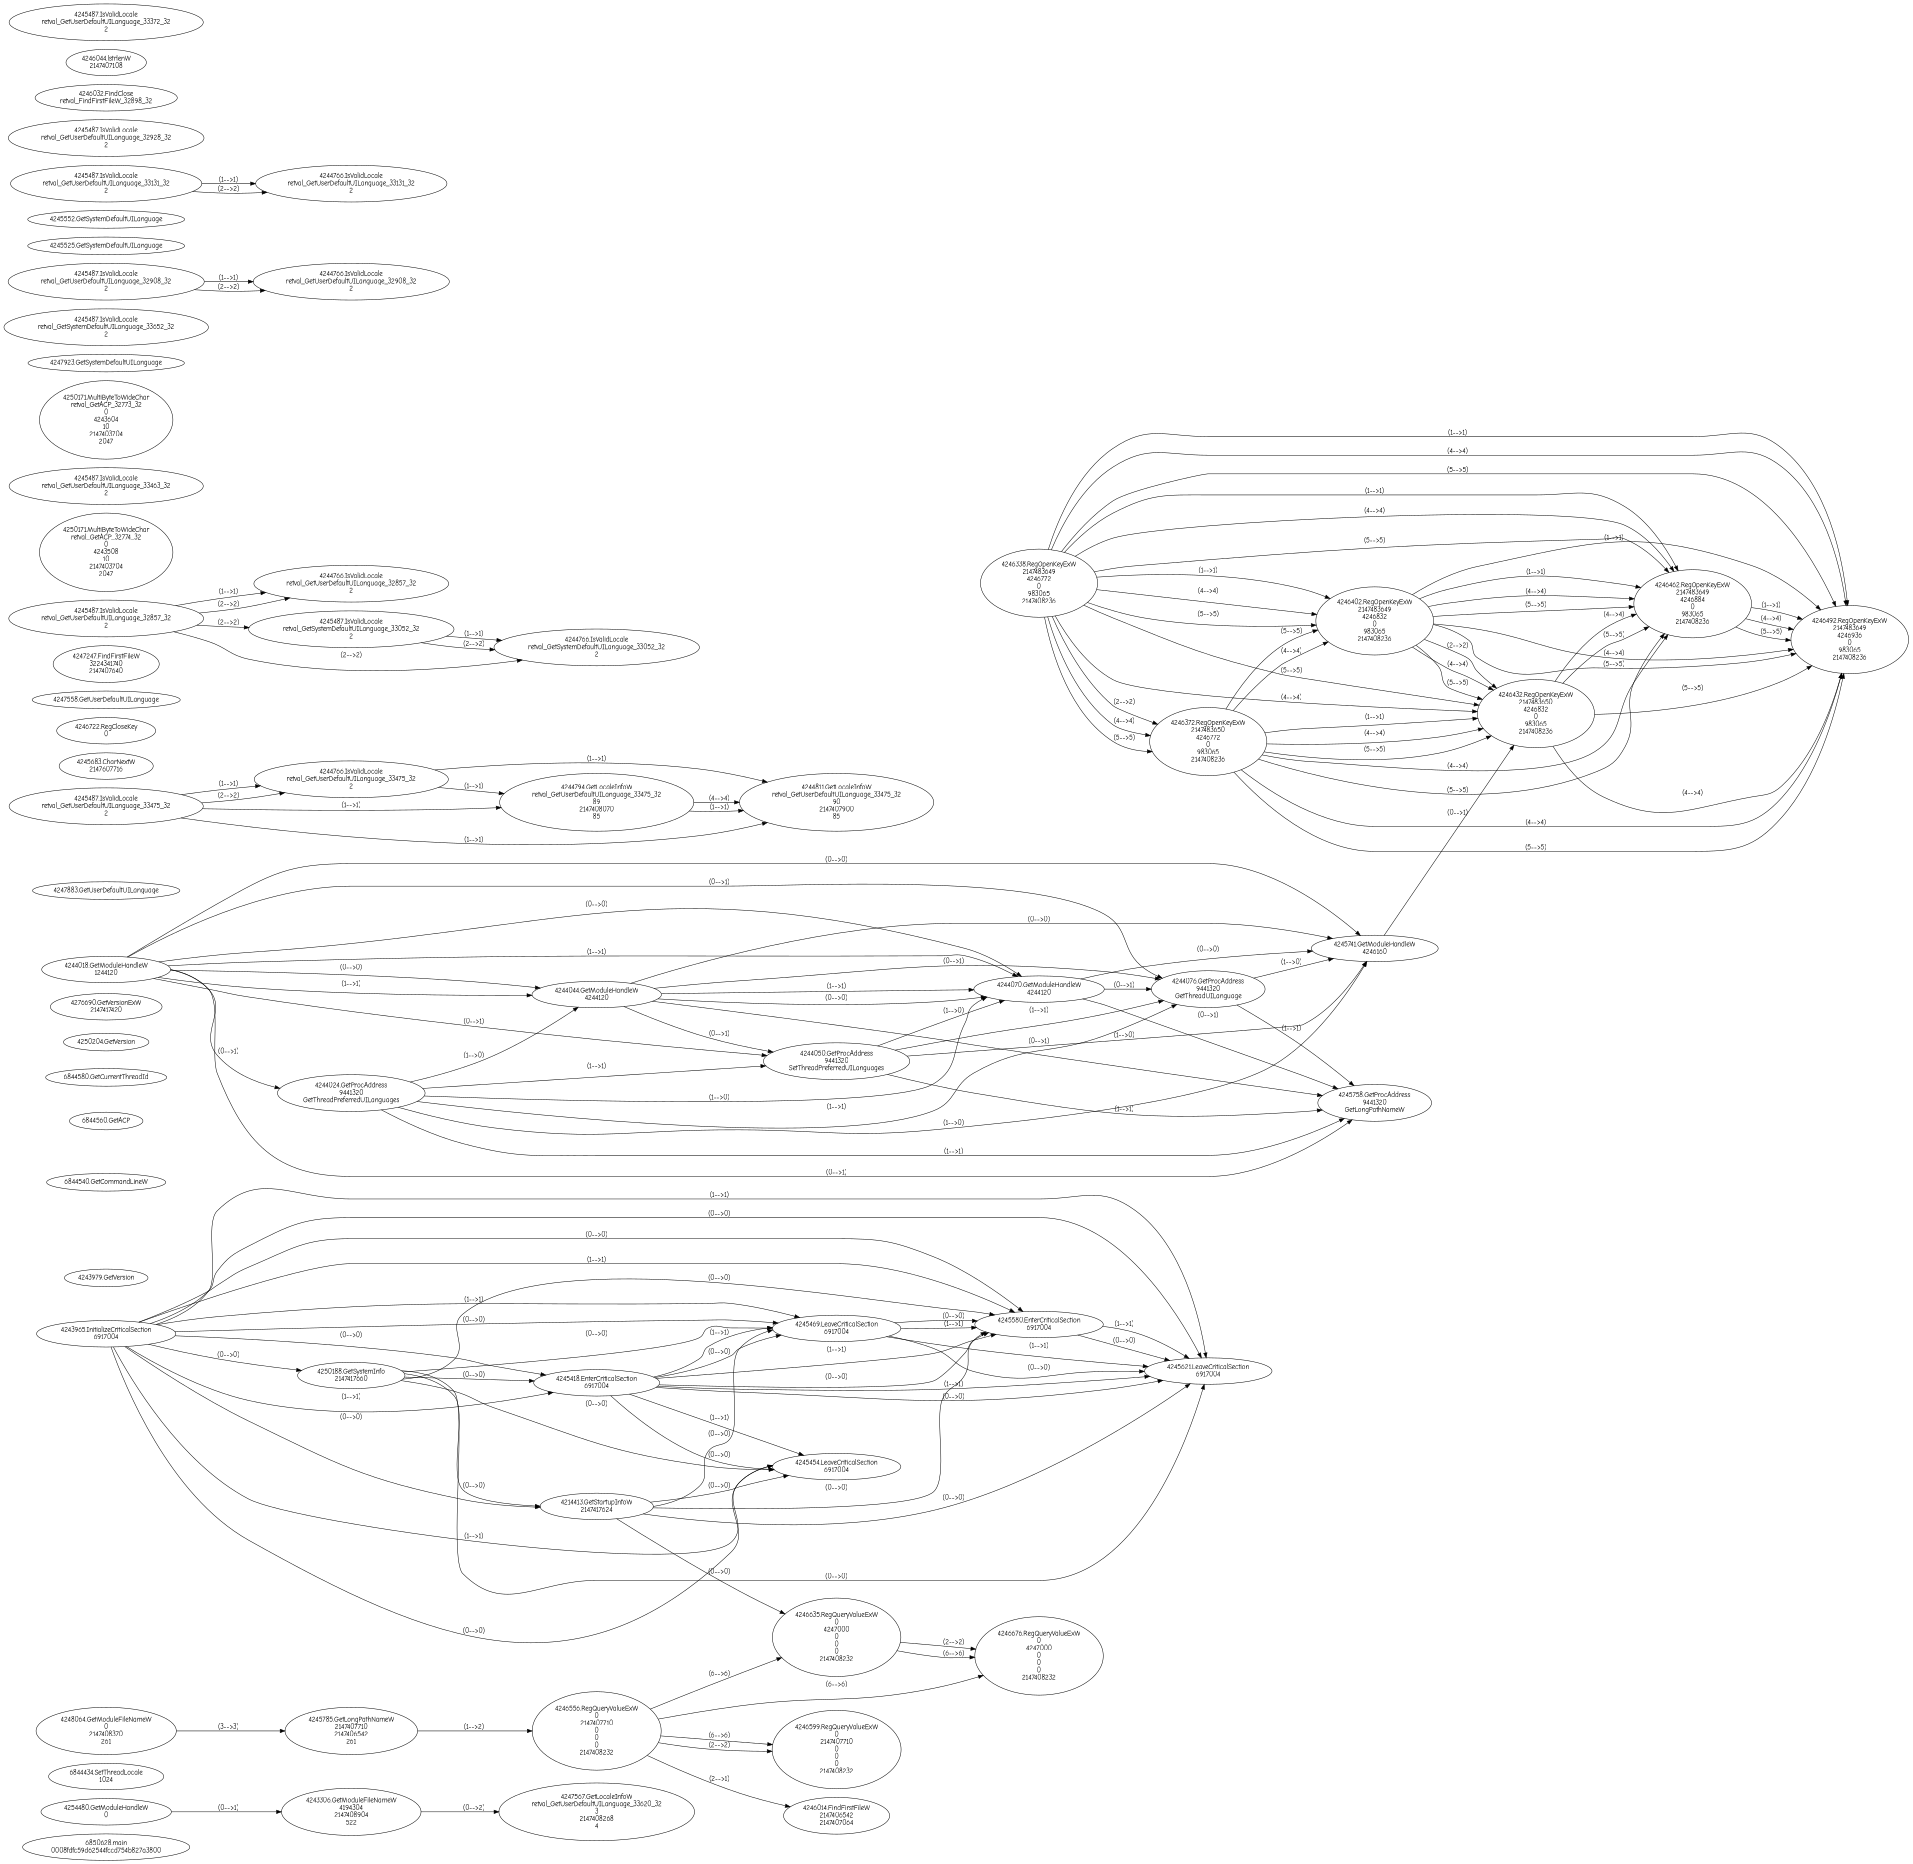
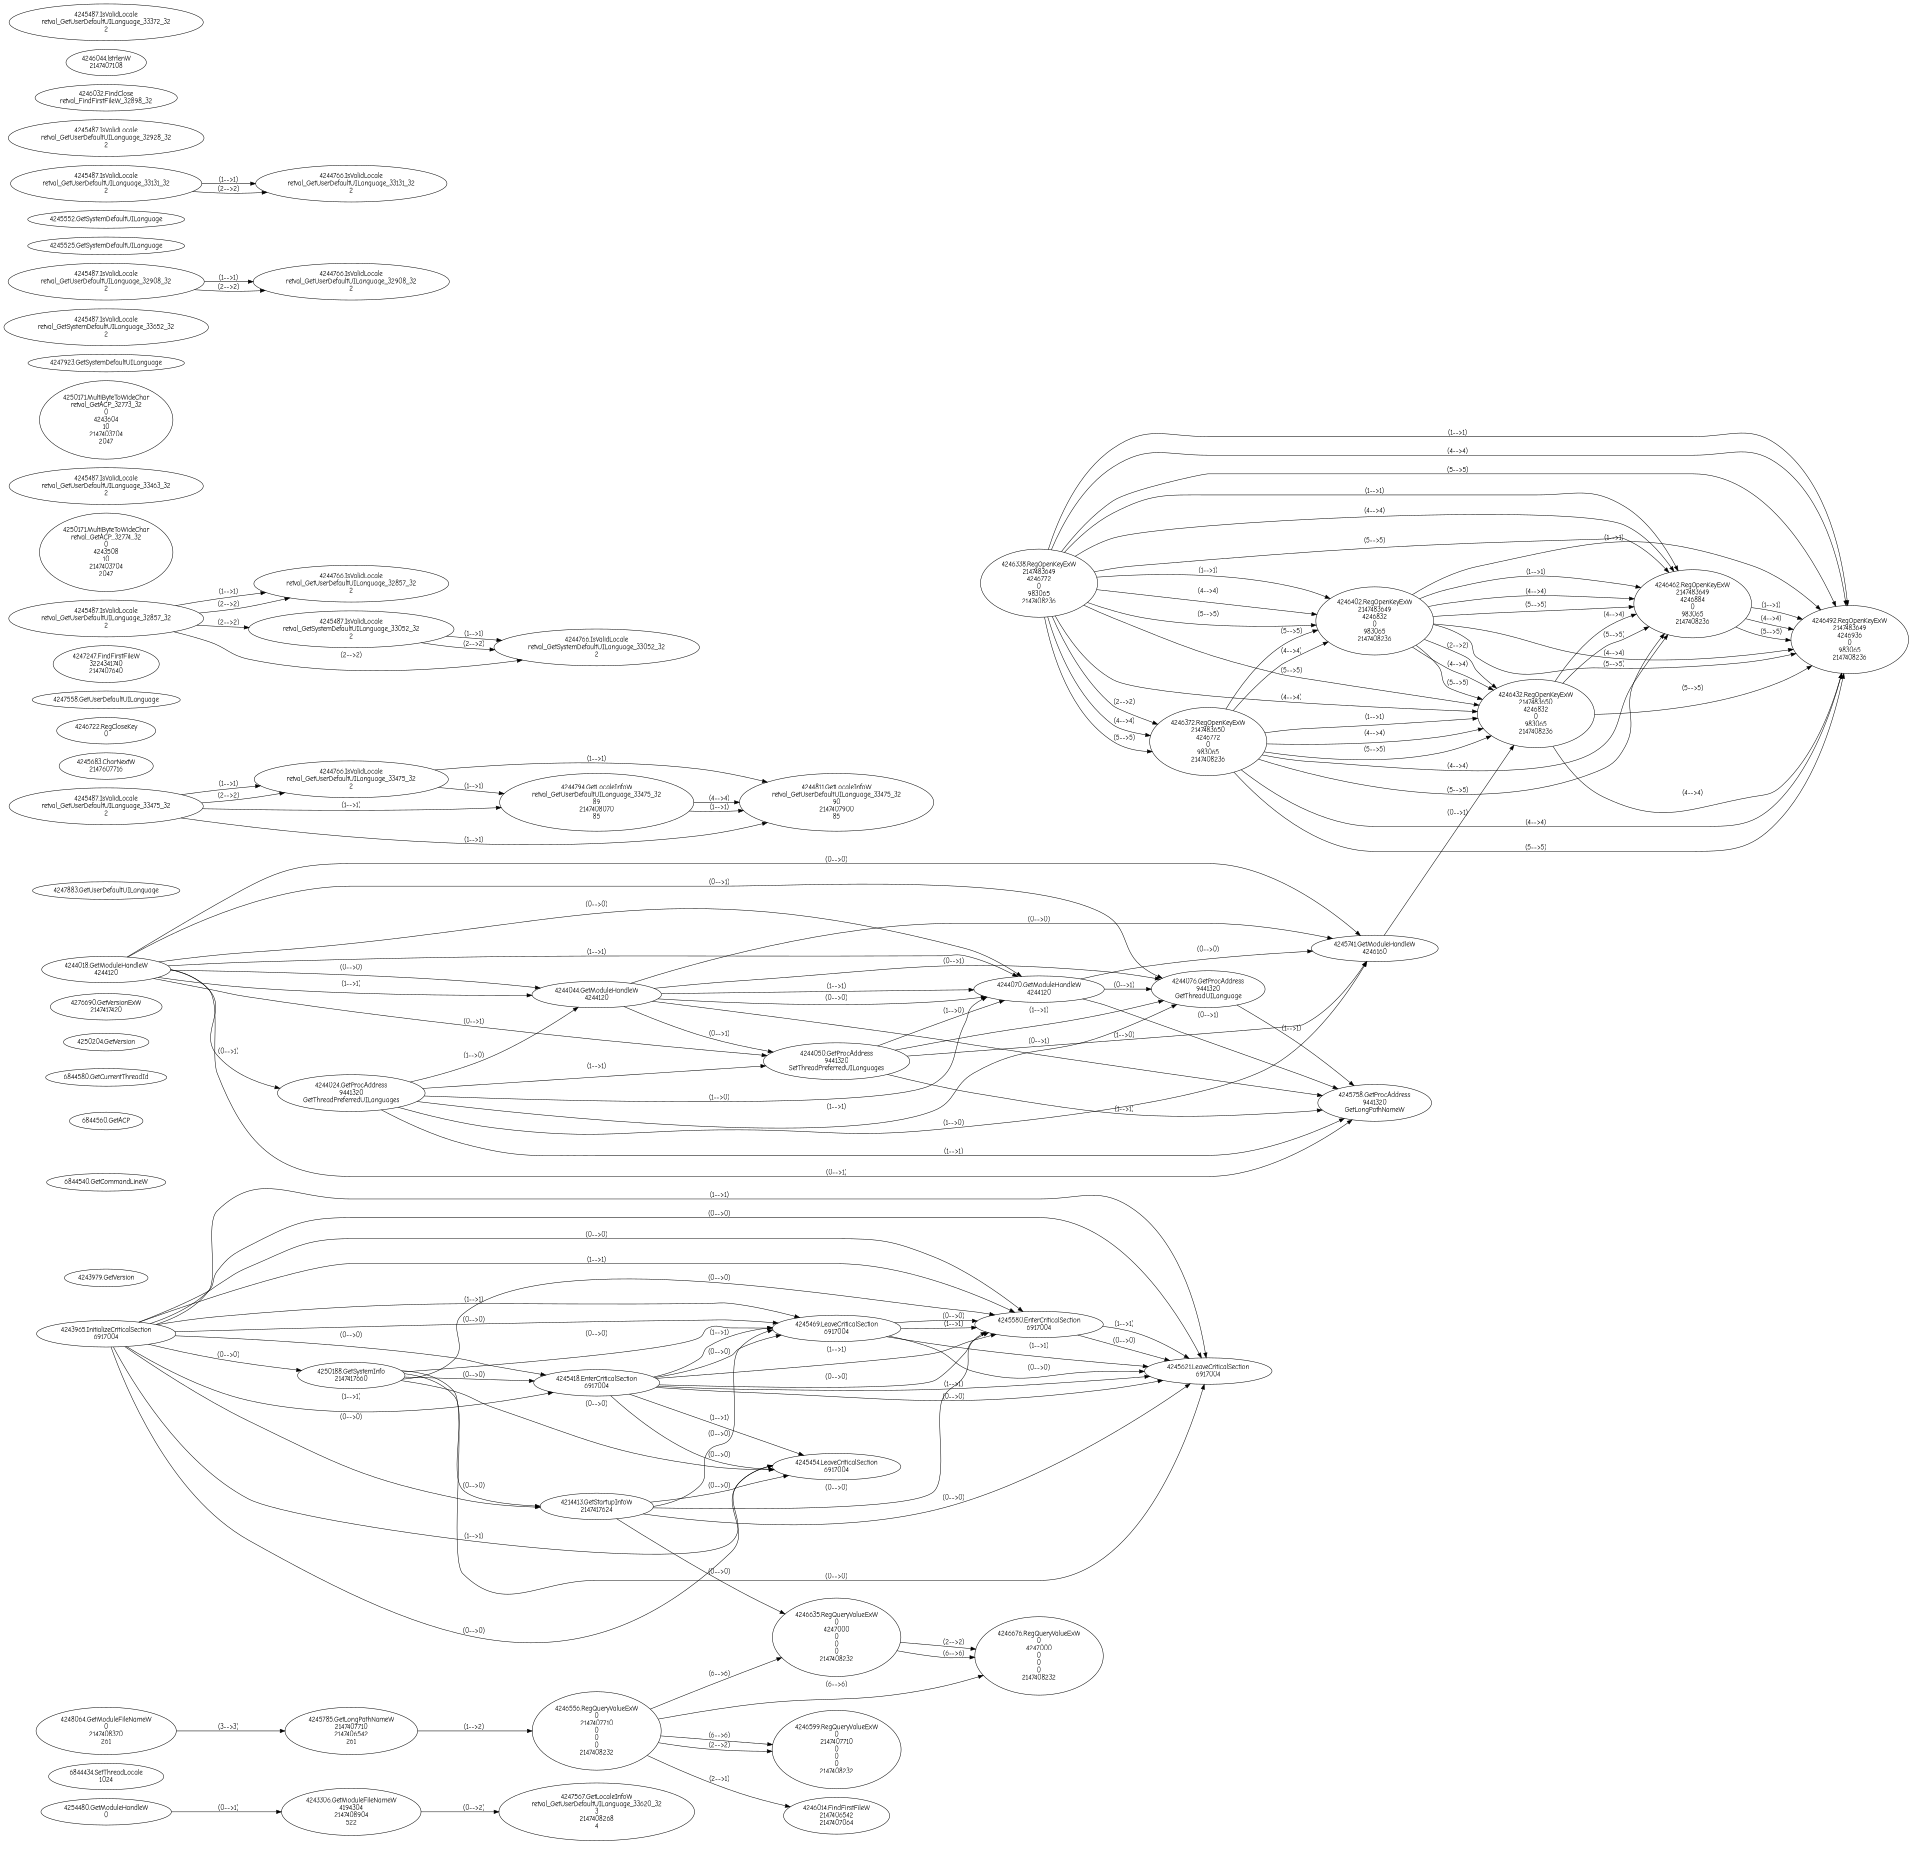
(1291, 969) -> none
(106, 970) -> (106, 970)
(106, 1847) -> none
